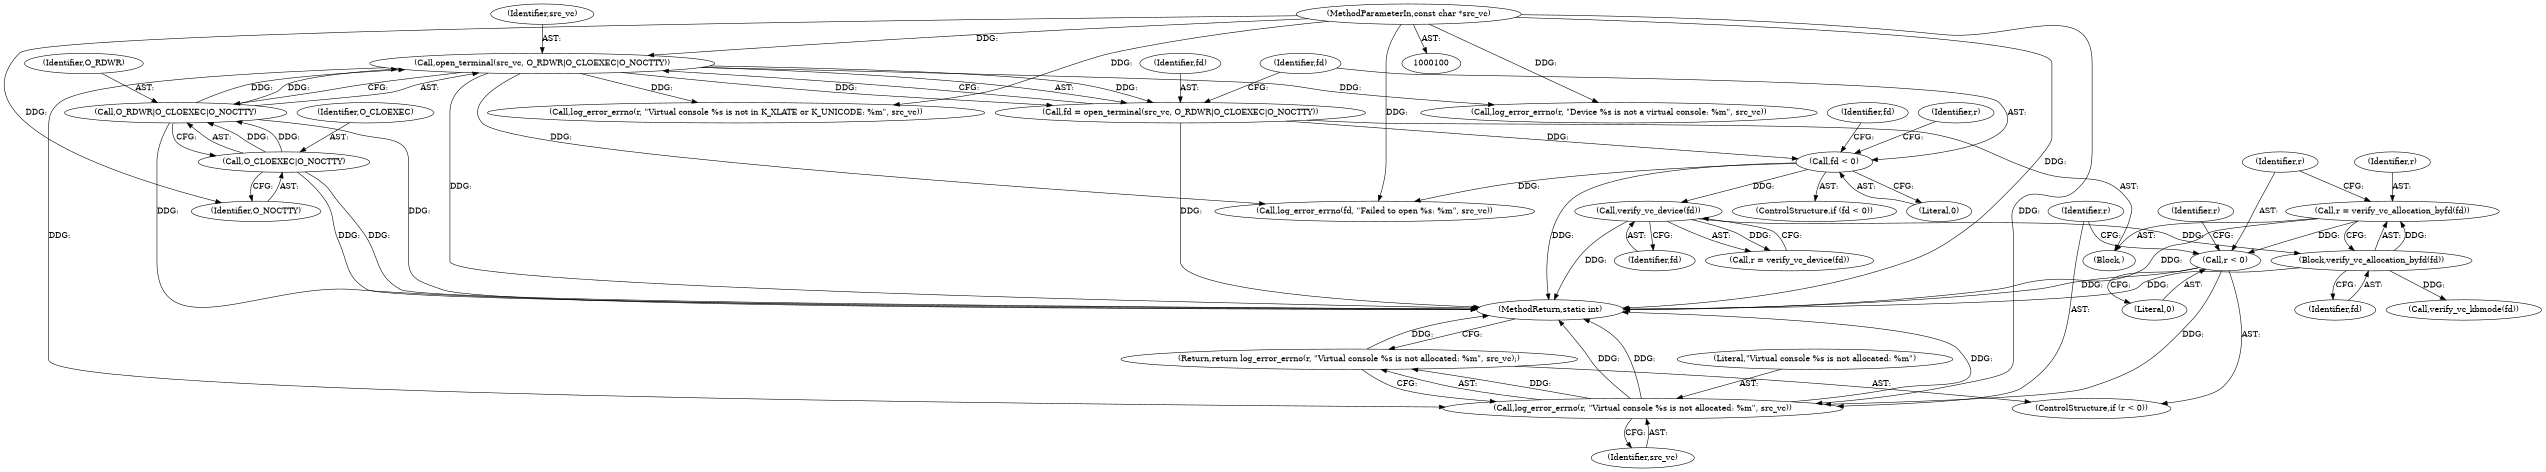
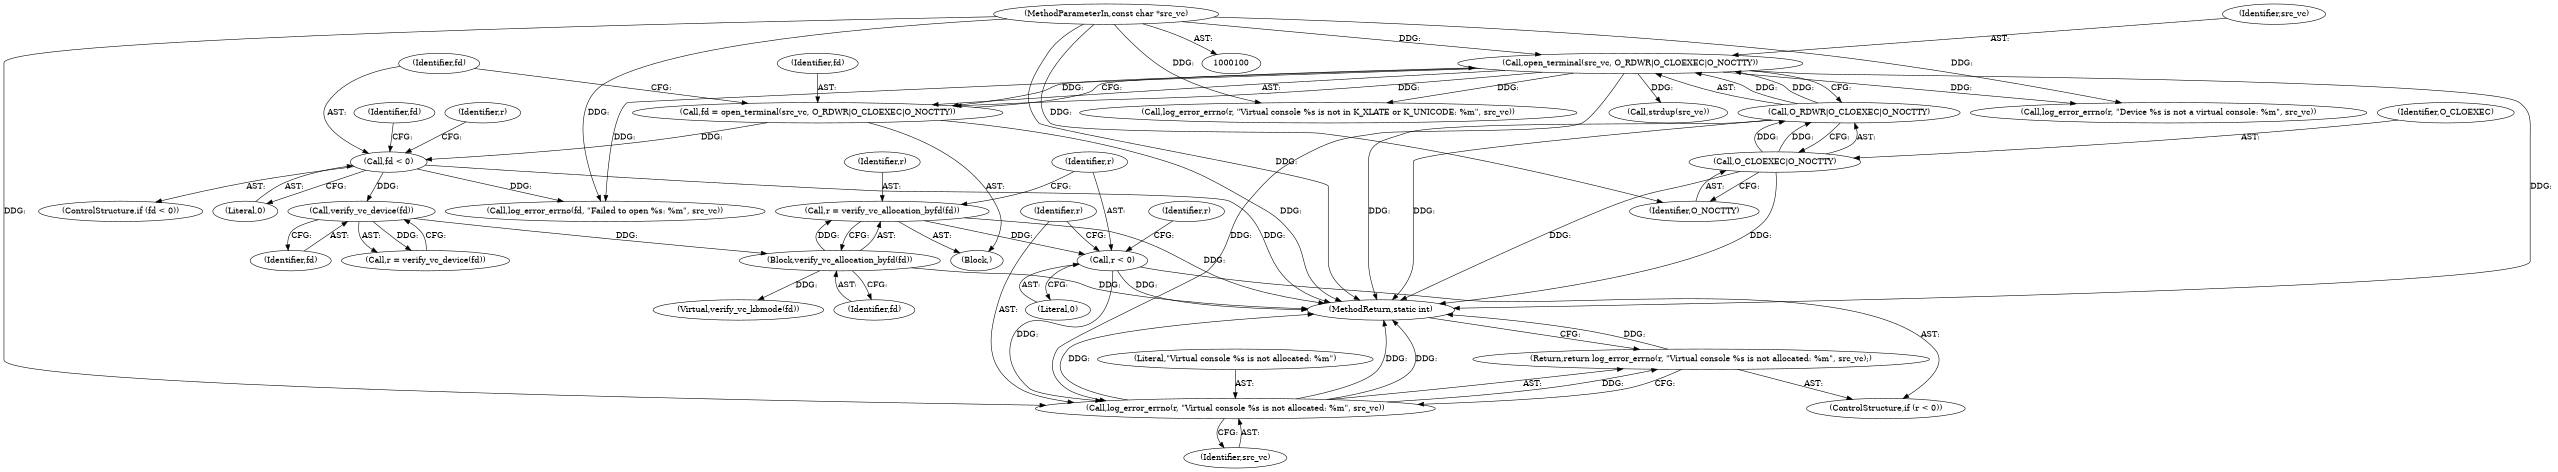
(84, 63) -> none
none -> (1668, 113)
(1585, 251) -> none
(2464, 310) -> (738, 310)
